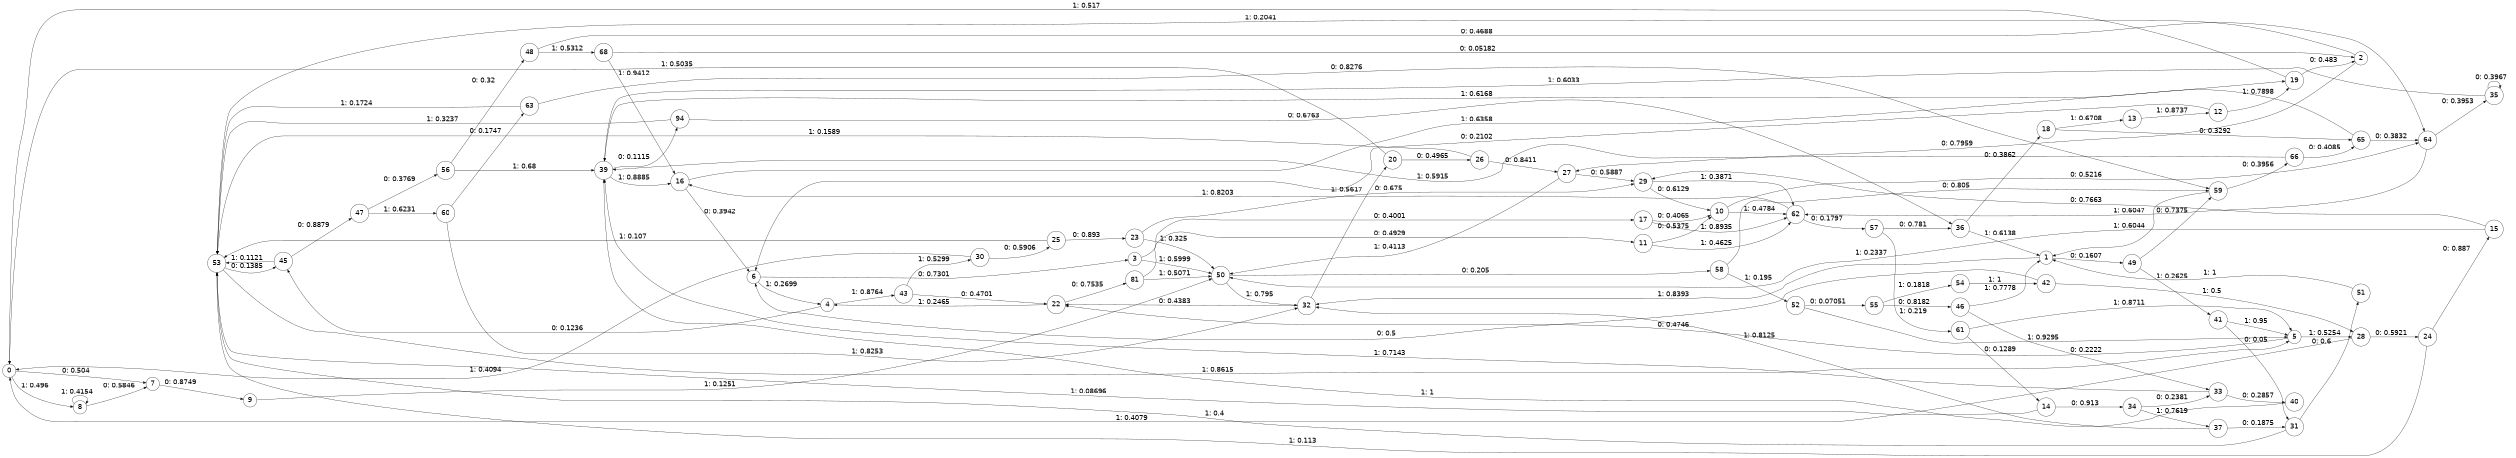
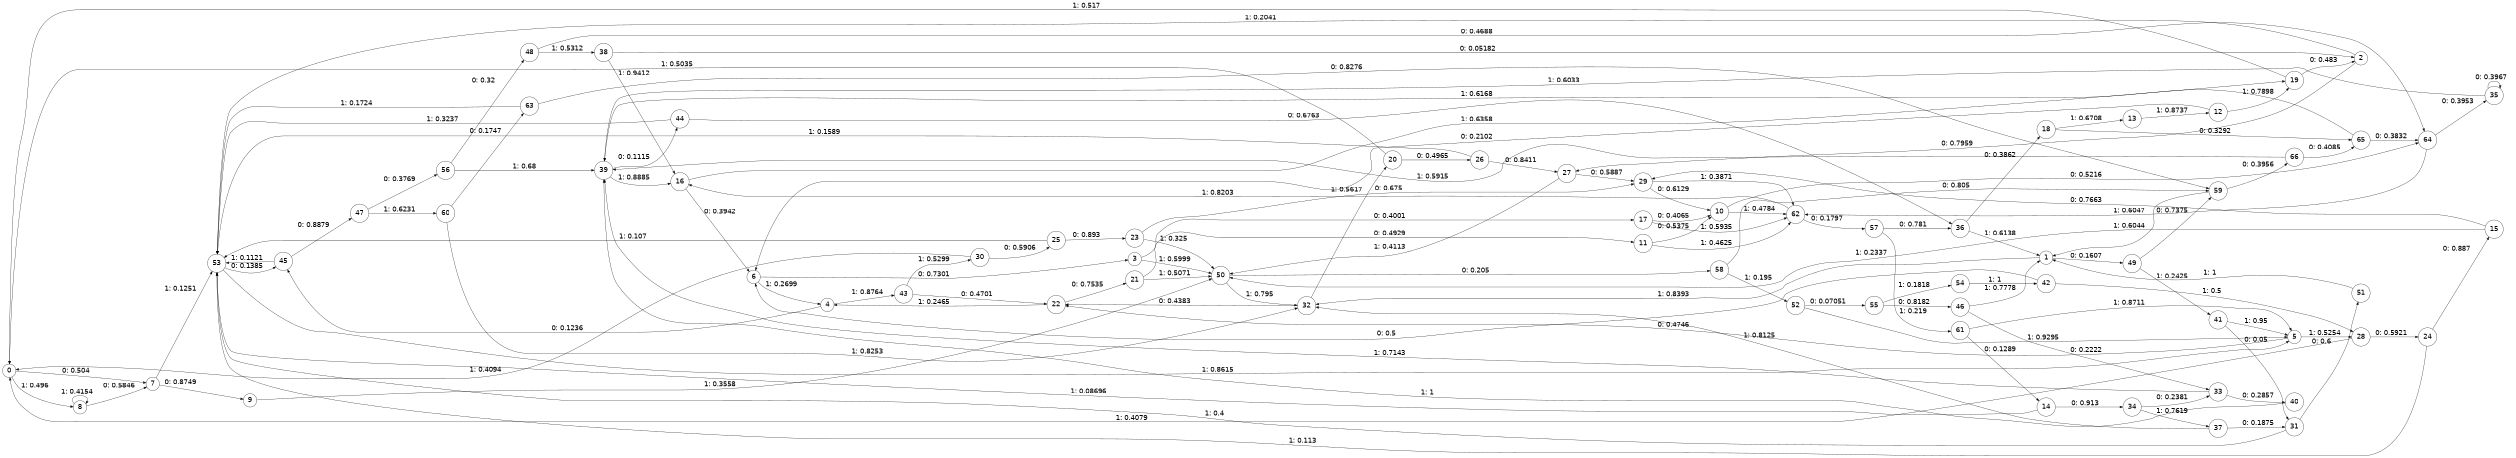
(604, 52) -> (604, 52)
(680, 119) -> (680, 119)
(1719, 227) -> (1719, 227)
(2175, 277) -> (2175, 277)
(1135, 280) -> (1135, 280)
none -> (184, 326)
(723, 384) -> (723, 384)
